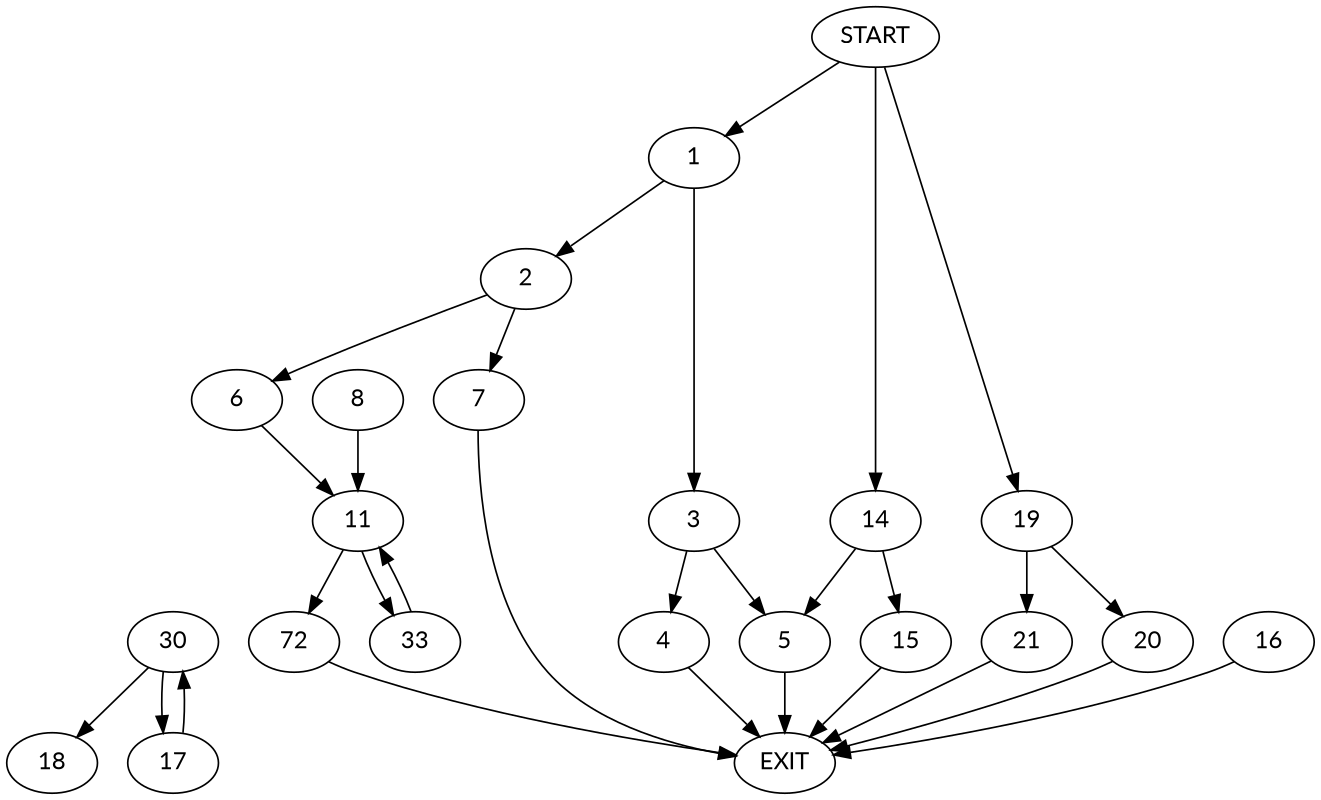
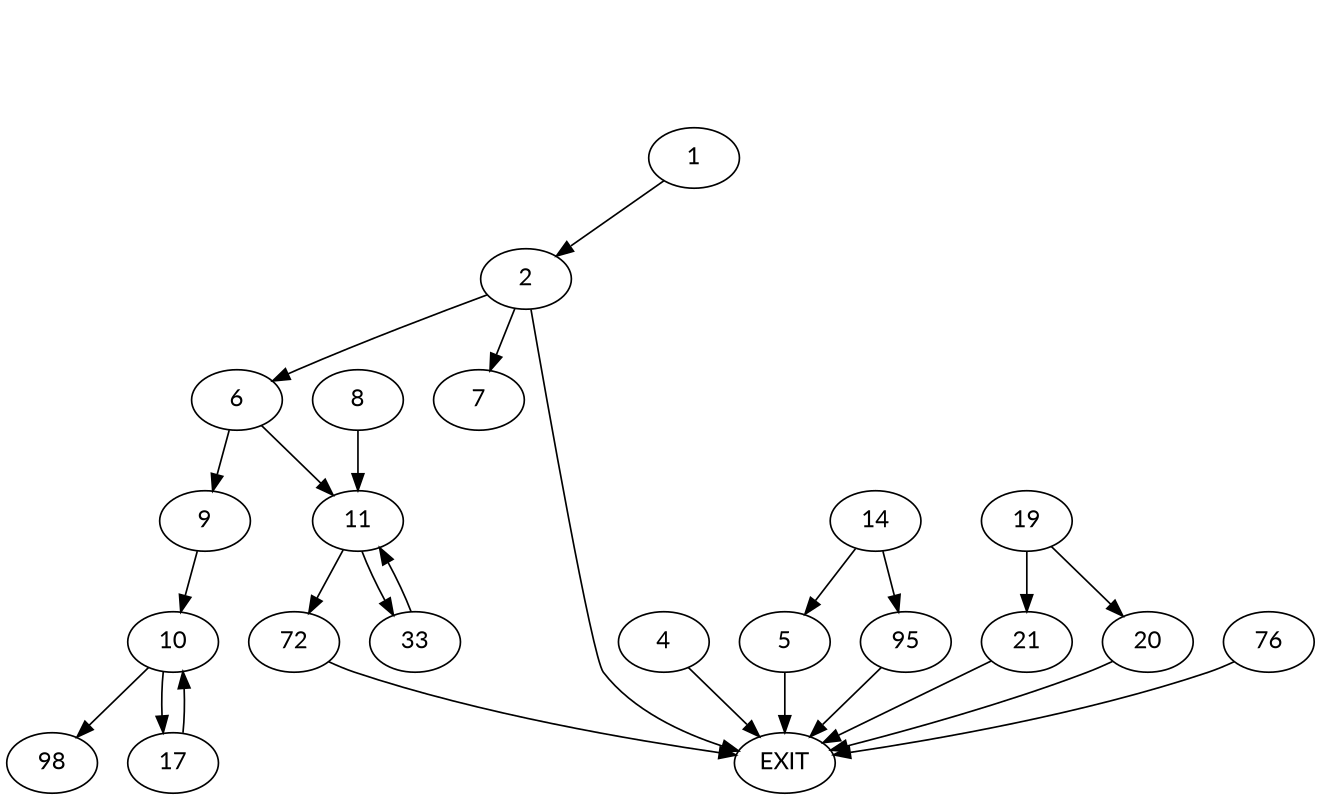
(876, 37) -> none
none -> (205, 521)
(694, 521) -> none
(173, 642) -> (173, 642)
(906, 642) -> (906, 642)
(1269, 642) -> (1269, 642)
(529, 647) -> (577, 561)
(52, 763) -> (52, 763)
